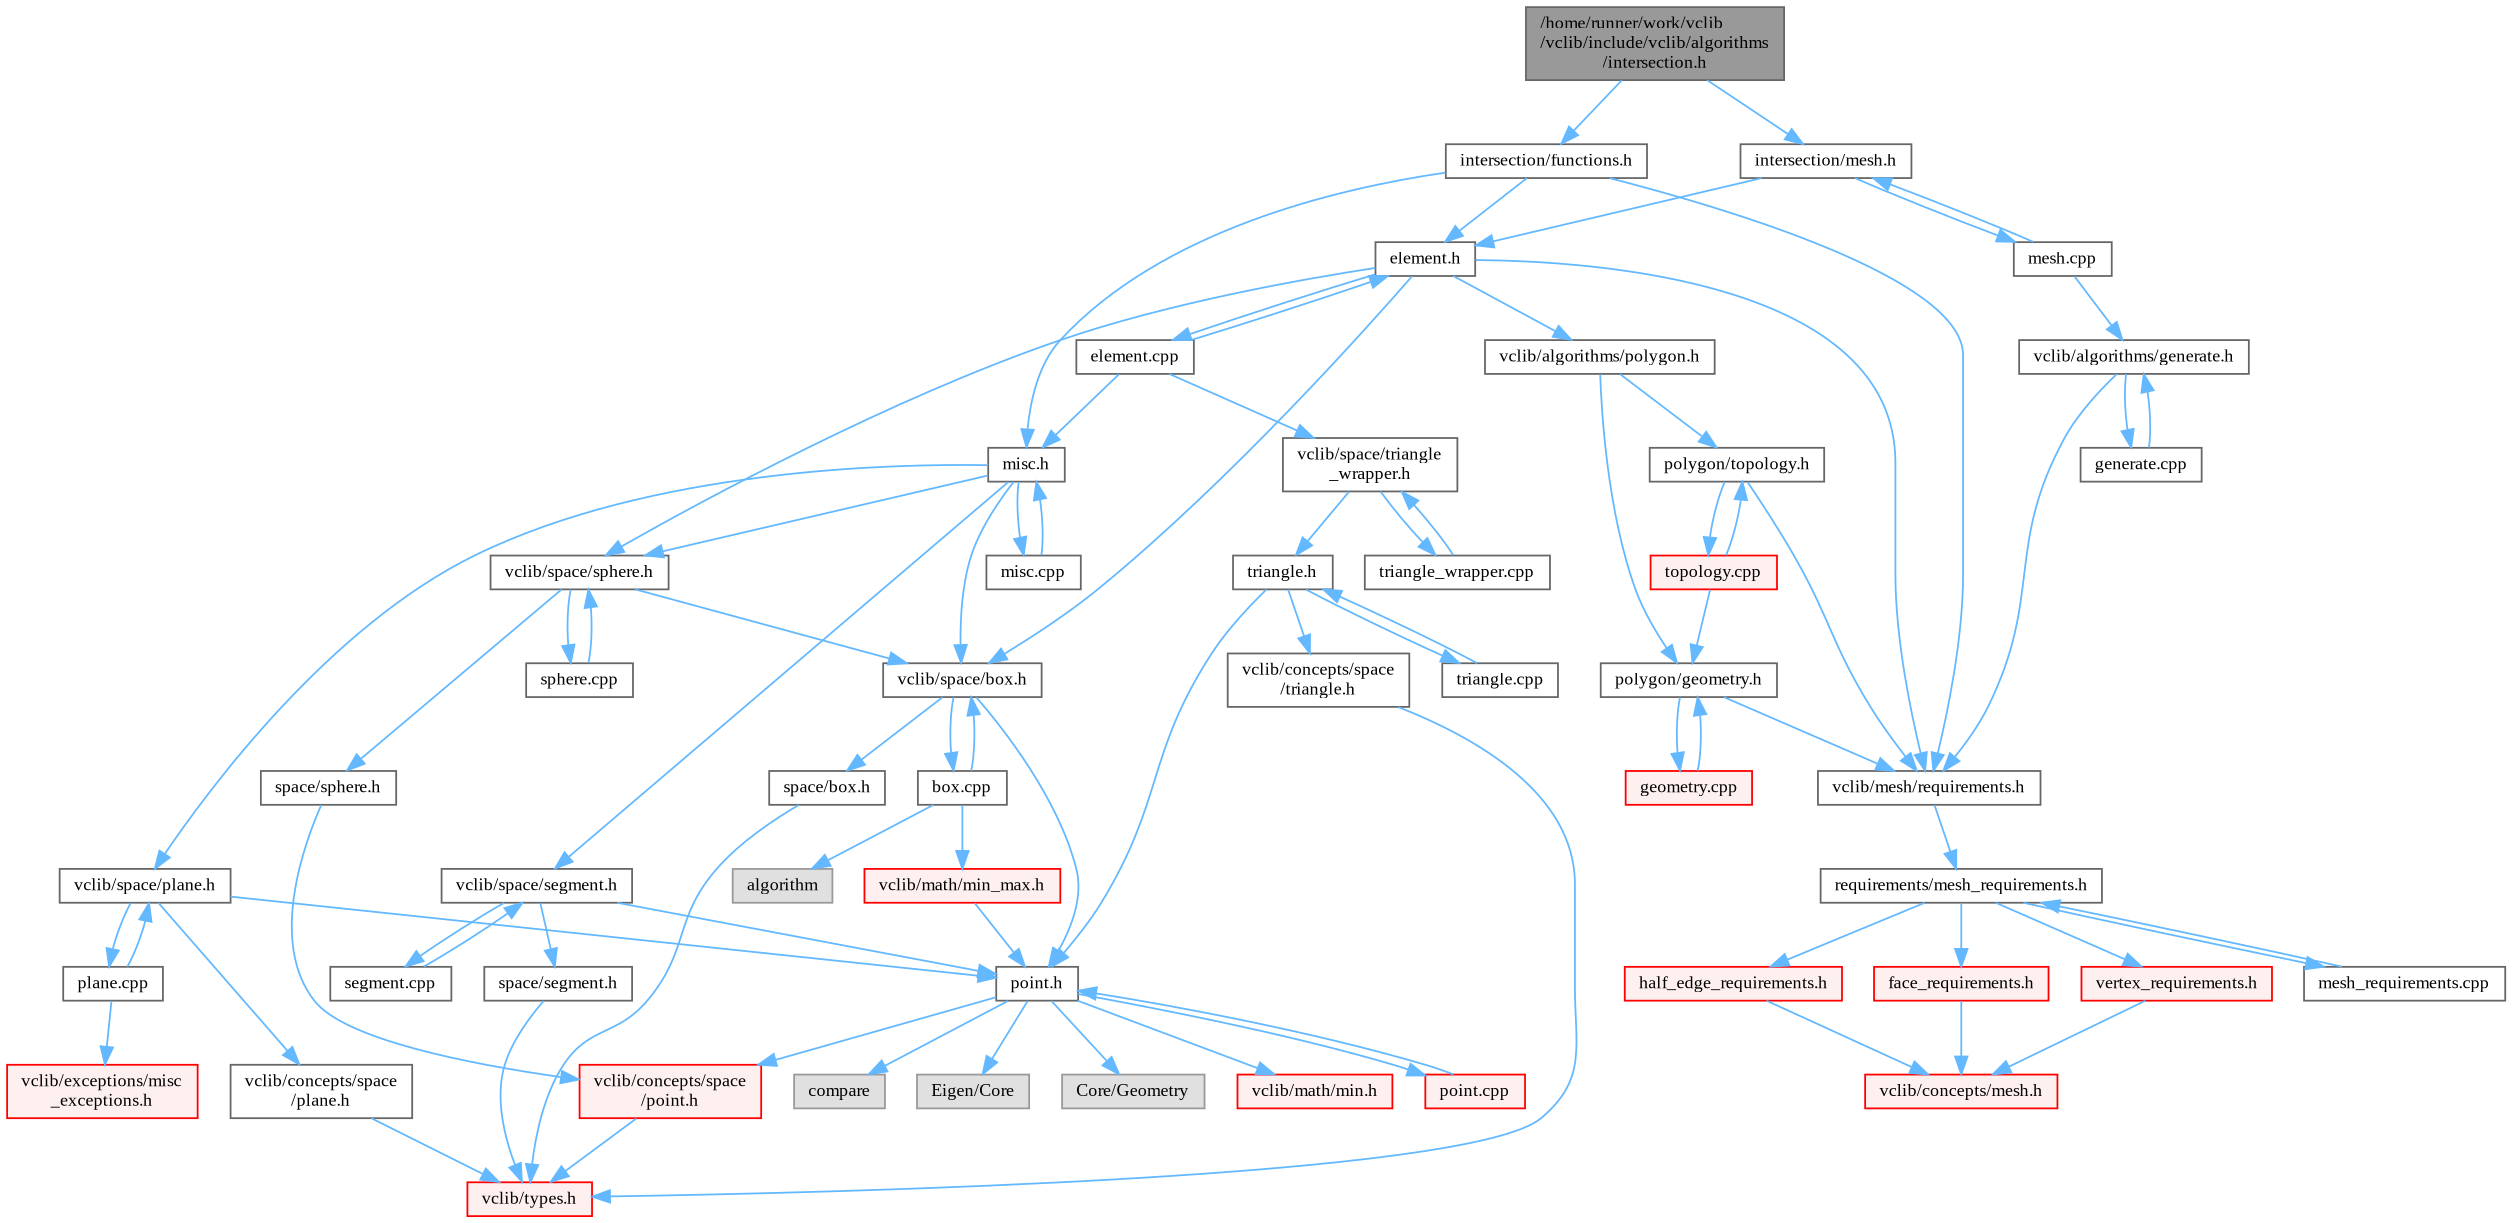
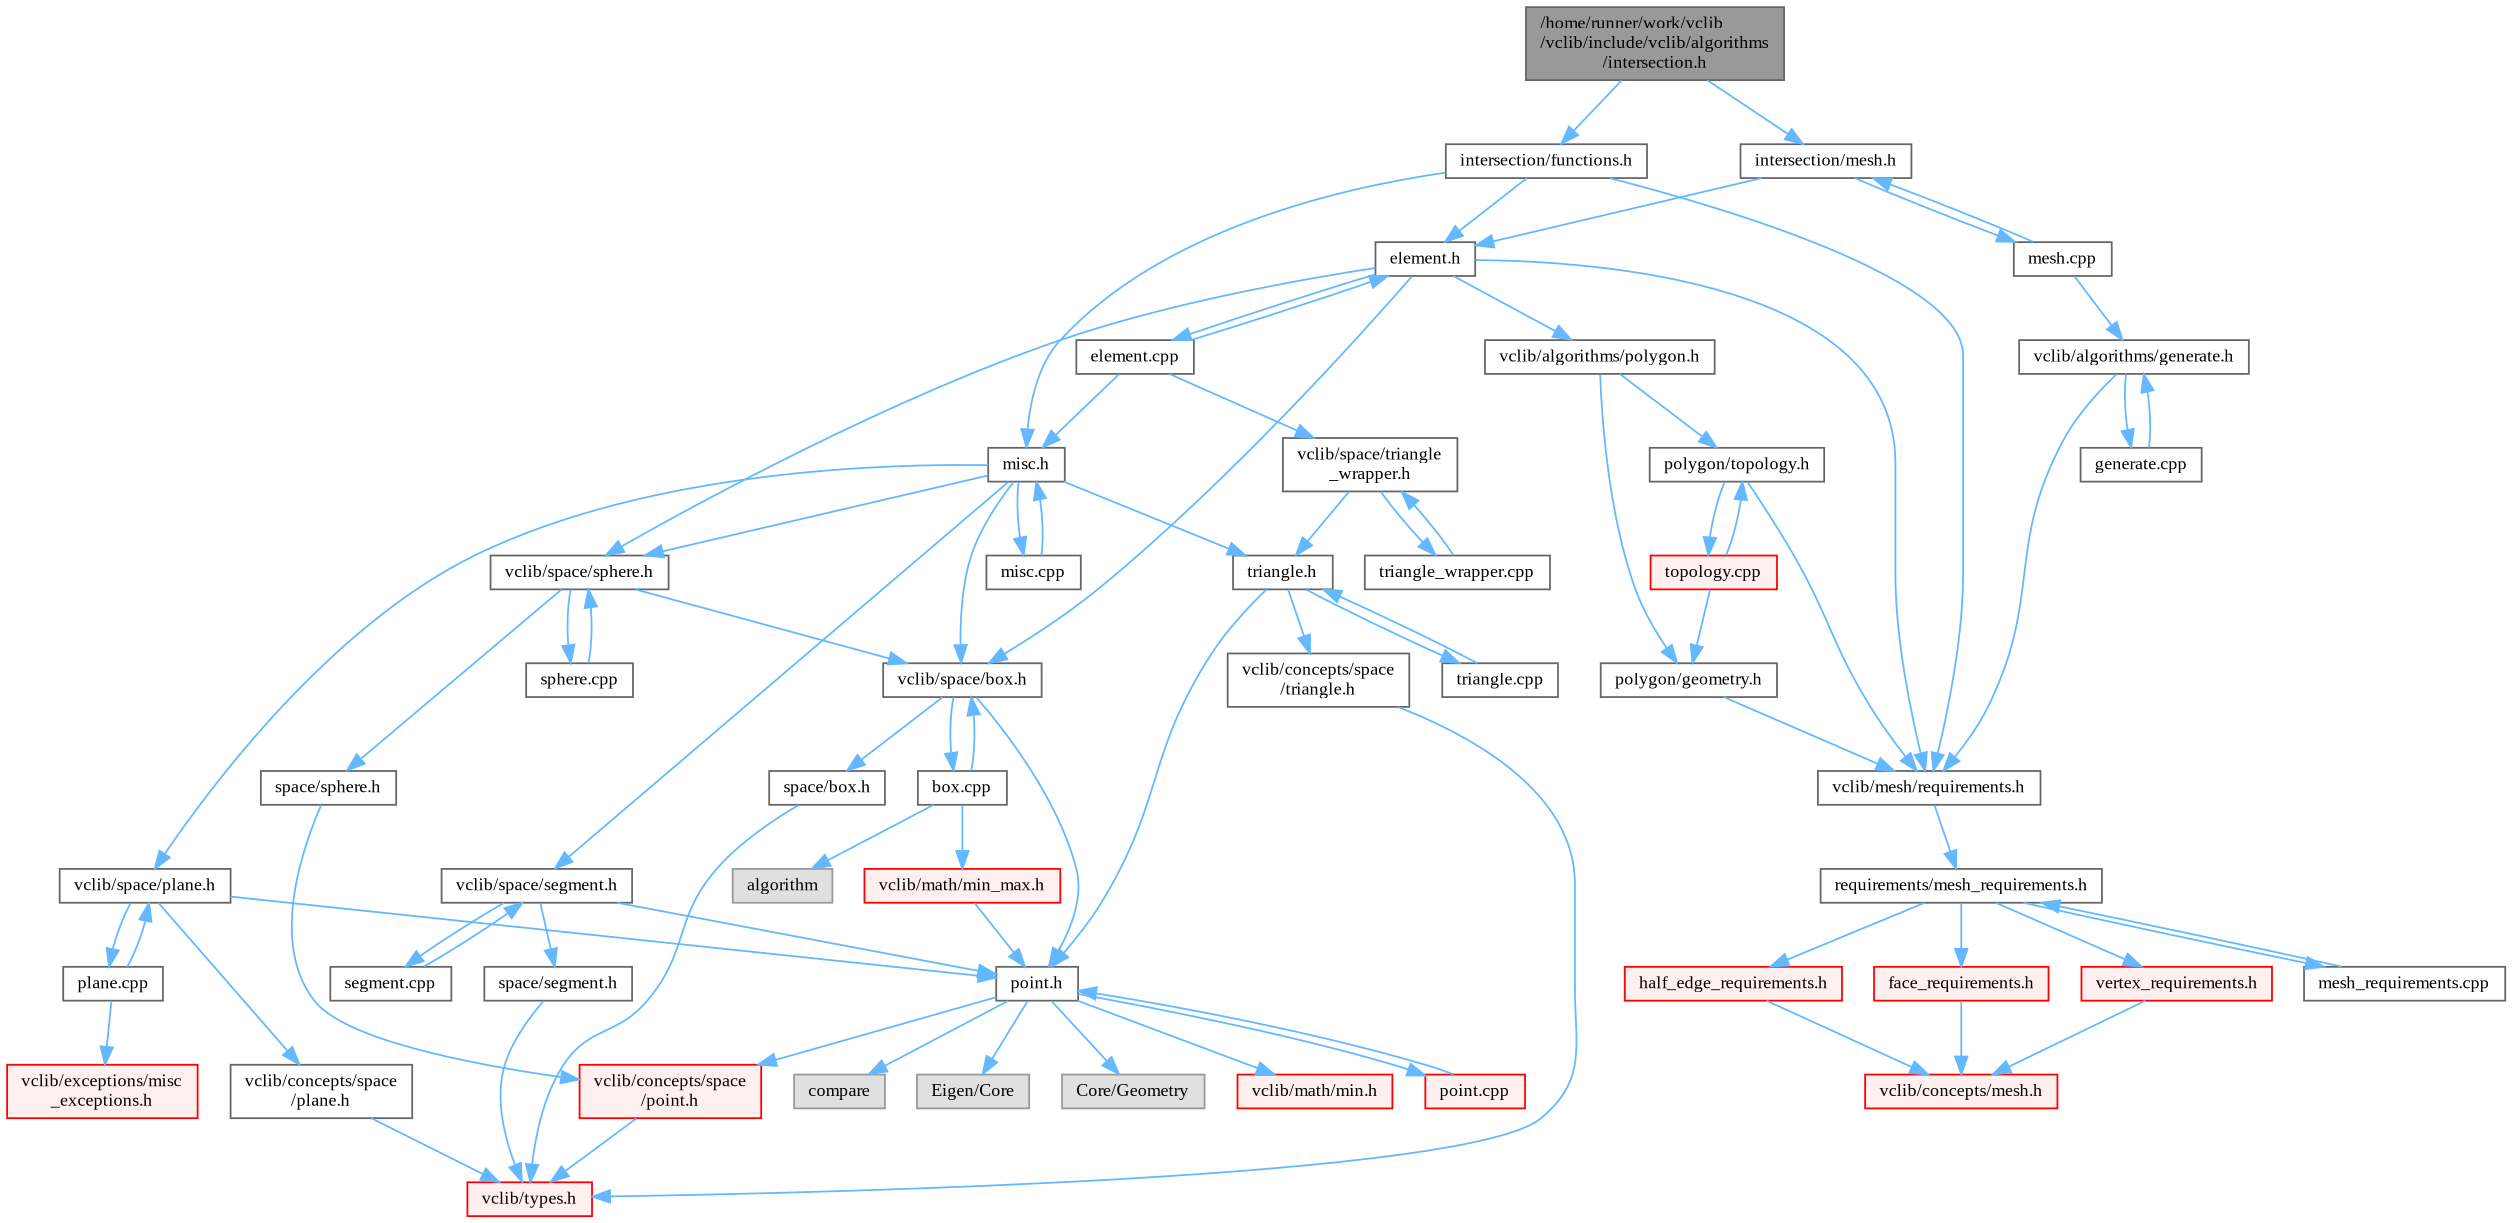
none -> (1146, 515)
(1689, 788) -> none
